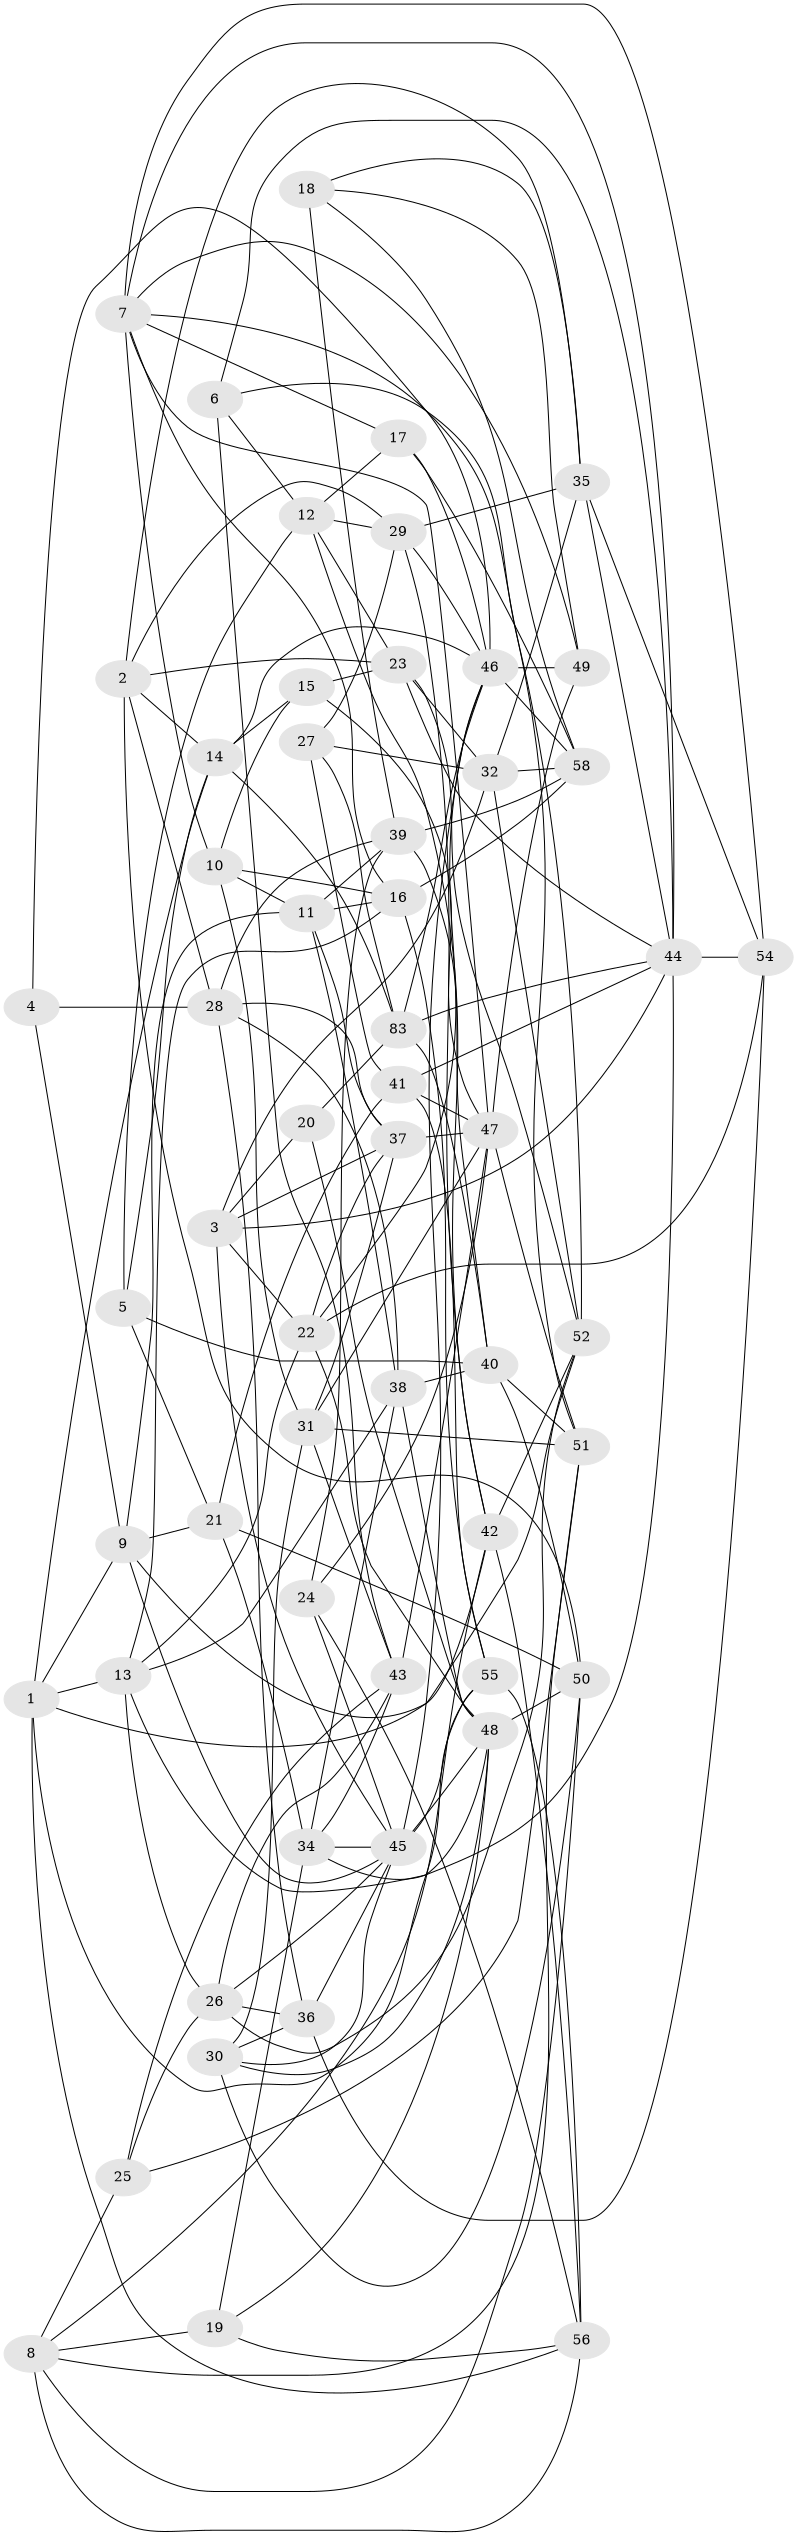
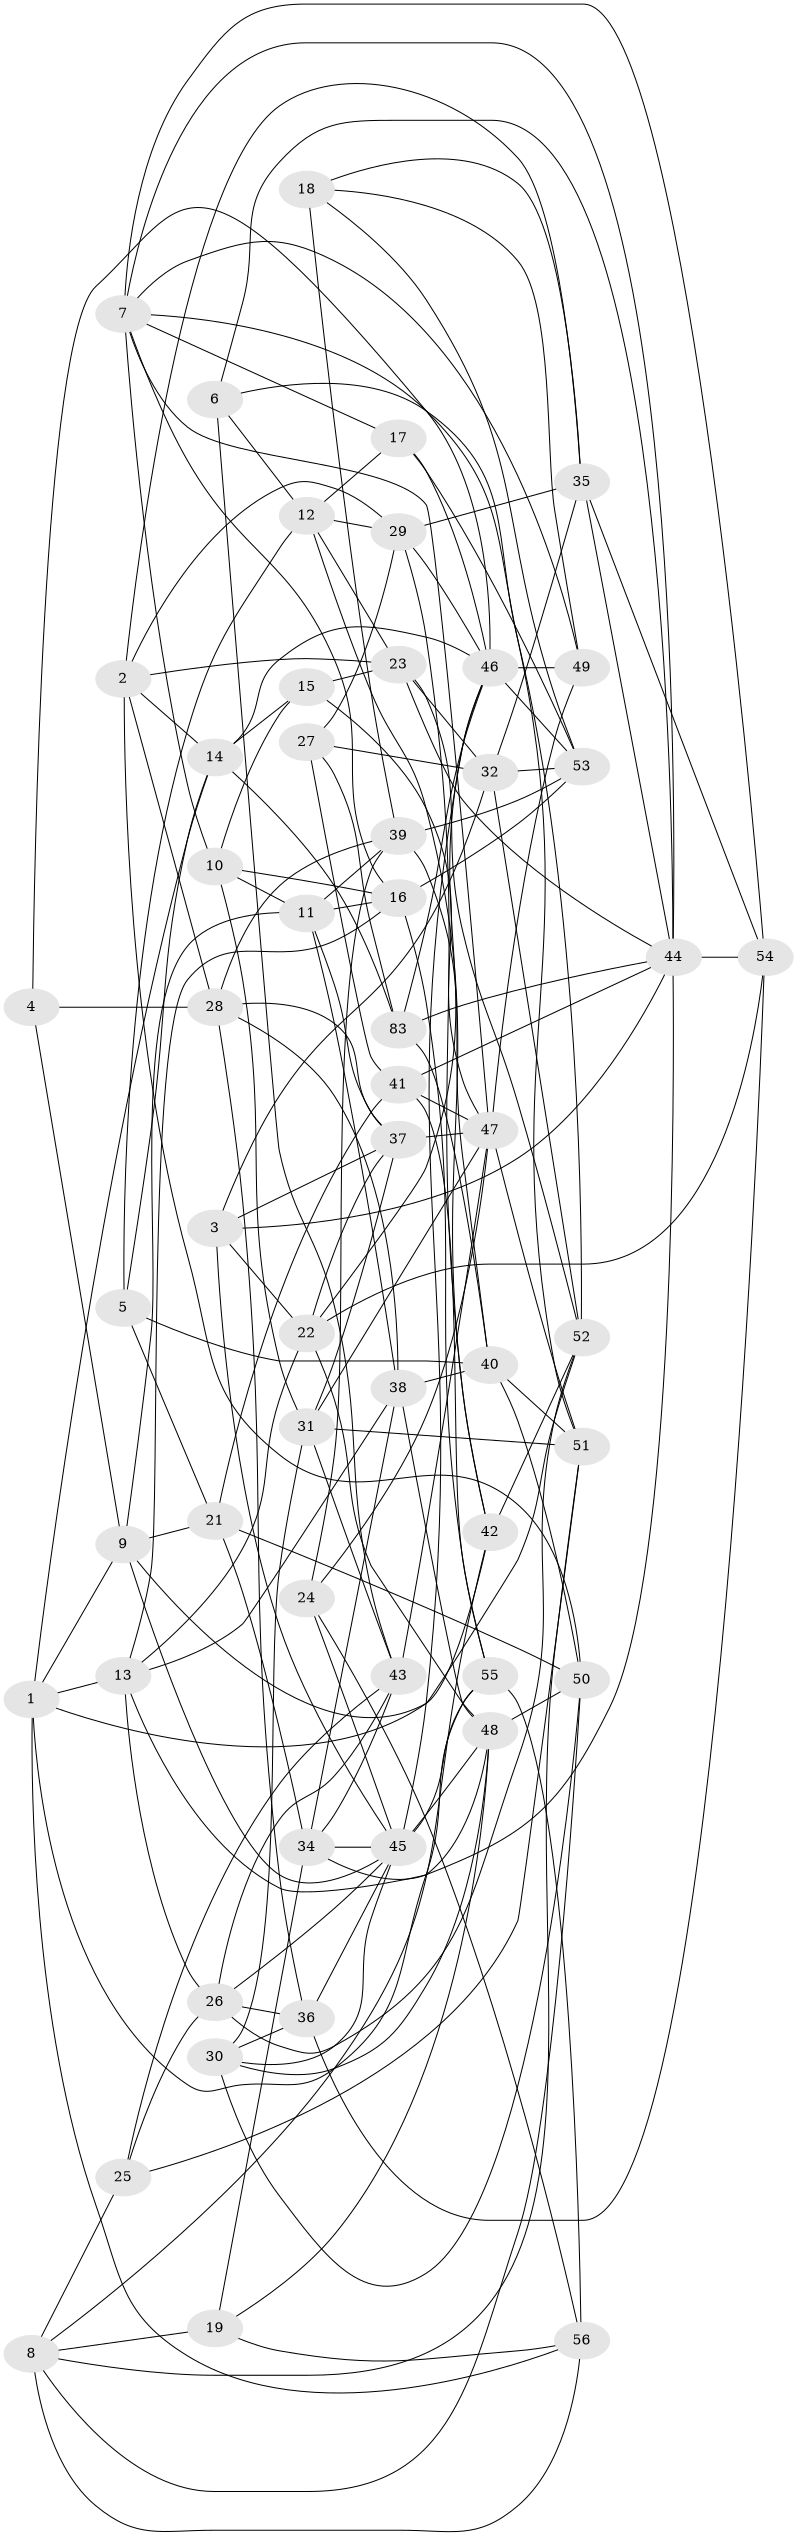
(582, 767) -> (582, 767)
(307, 1123) -> none
(562, 2031) -> none
